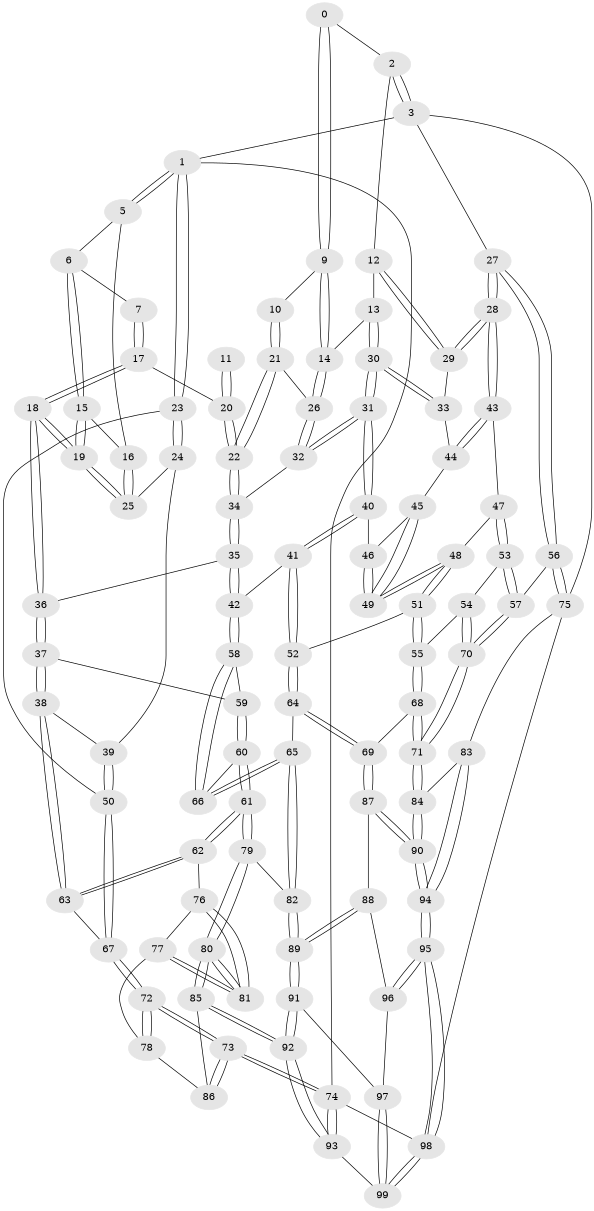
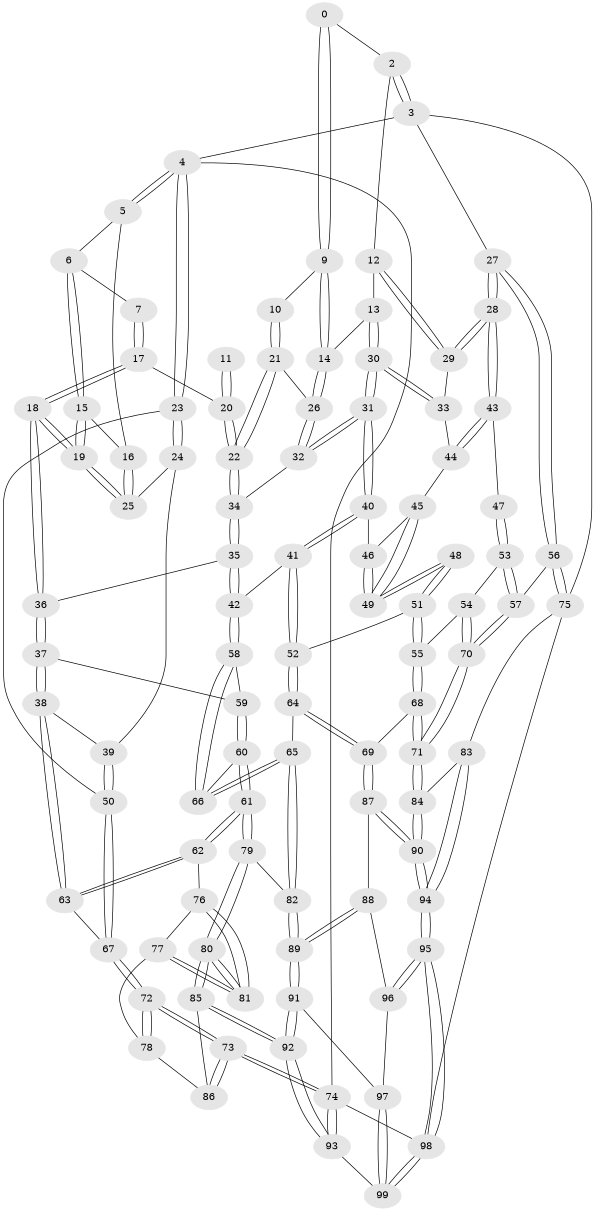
(182, 163) -> (182, 163)
(477, 532) -> none
